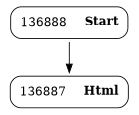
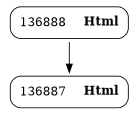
(102, 22) -> (101, 22)
